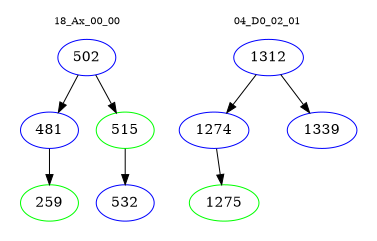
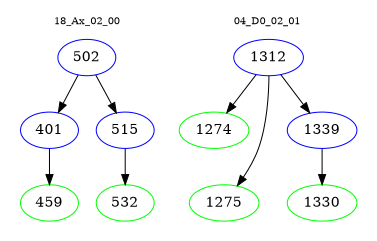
(87, 22) -> (87, 22)
(49, 130) -> (49, 130)
(125, 130) -> (125, 130)
(214, 130) -> (214, 130)
(218, 162) -> (264, 129)
(49, 203) -> (49, 203)
(125, 203) -> (125, 203)
none -> (322, 203)
